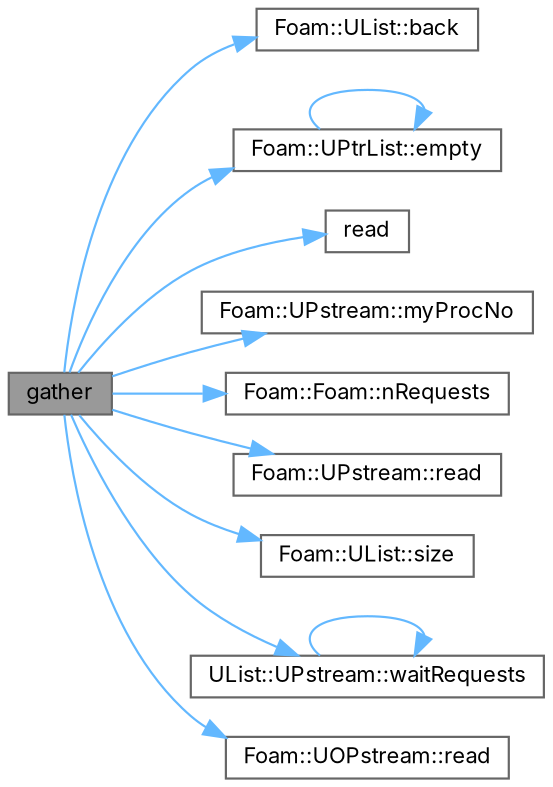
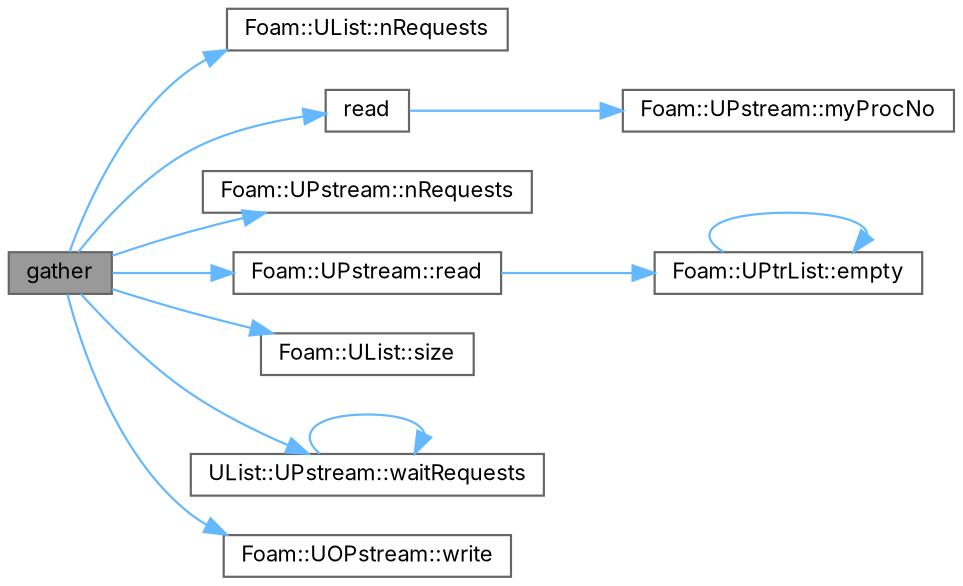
(367, 30) -> (367, 30)
(124, 262) -> (567, 273)
(177, 356) -> (505, 111)
(367, 394) -> (367, 192)
(367, 758) -> (367, 556)
